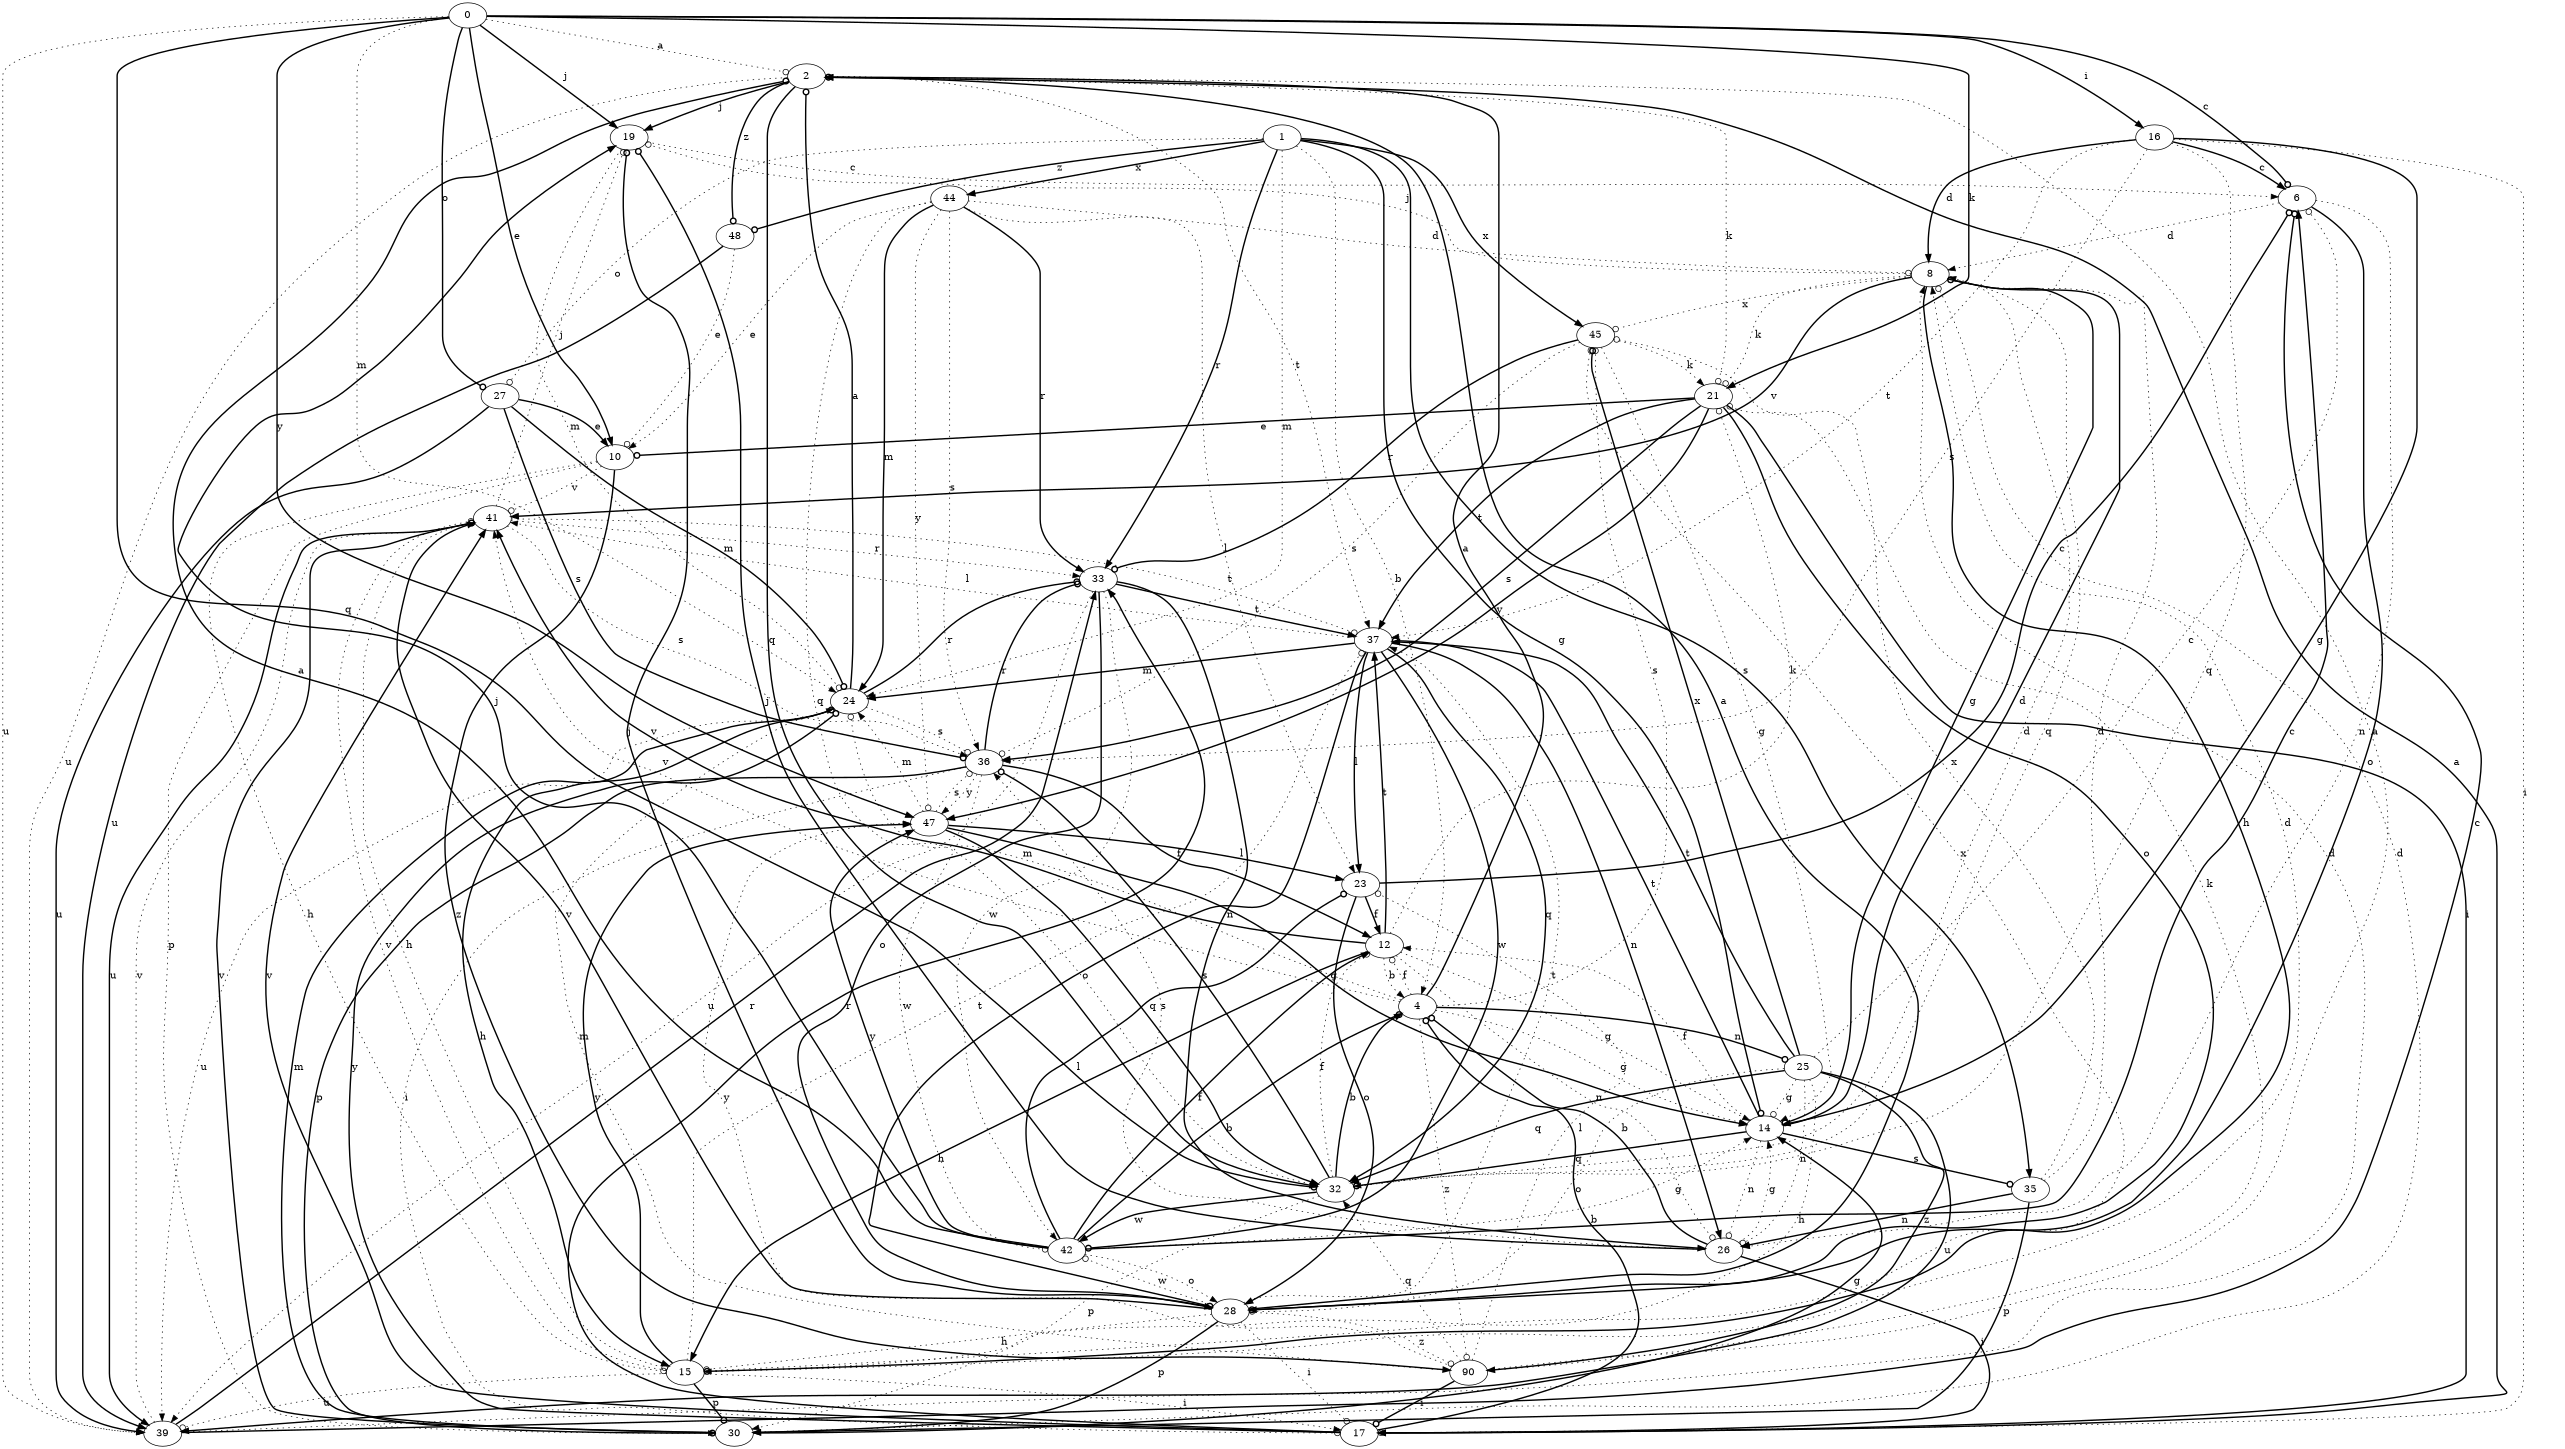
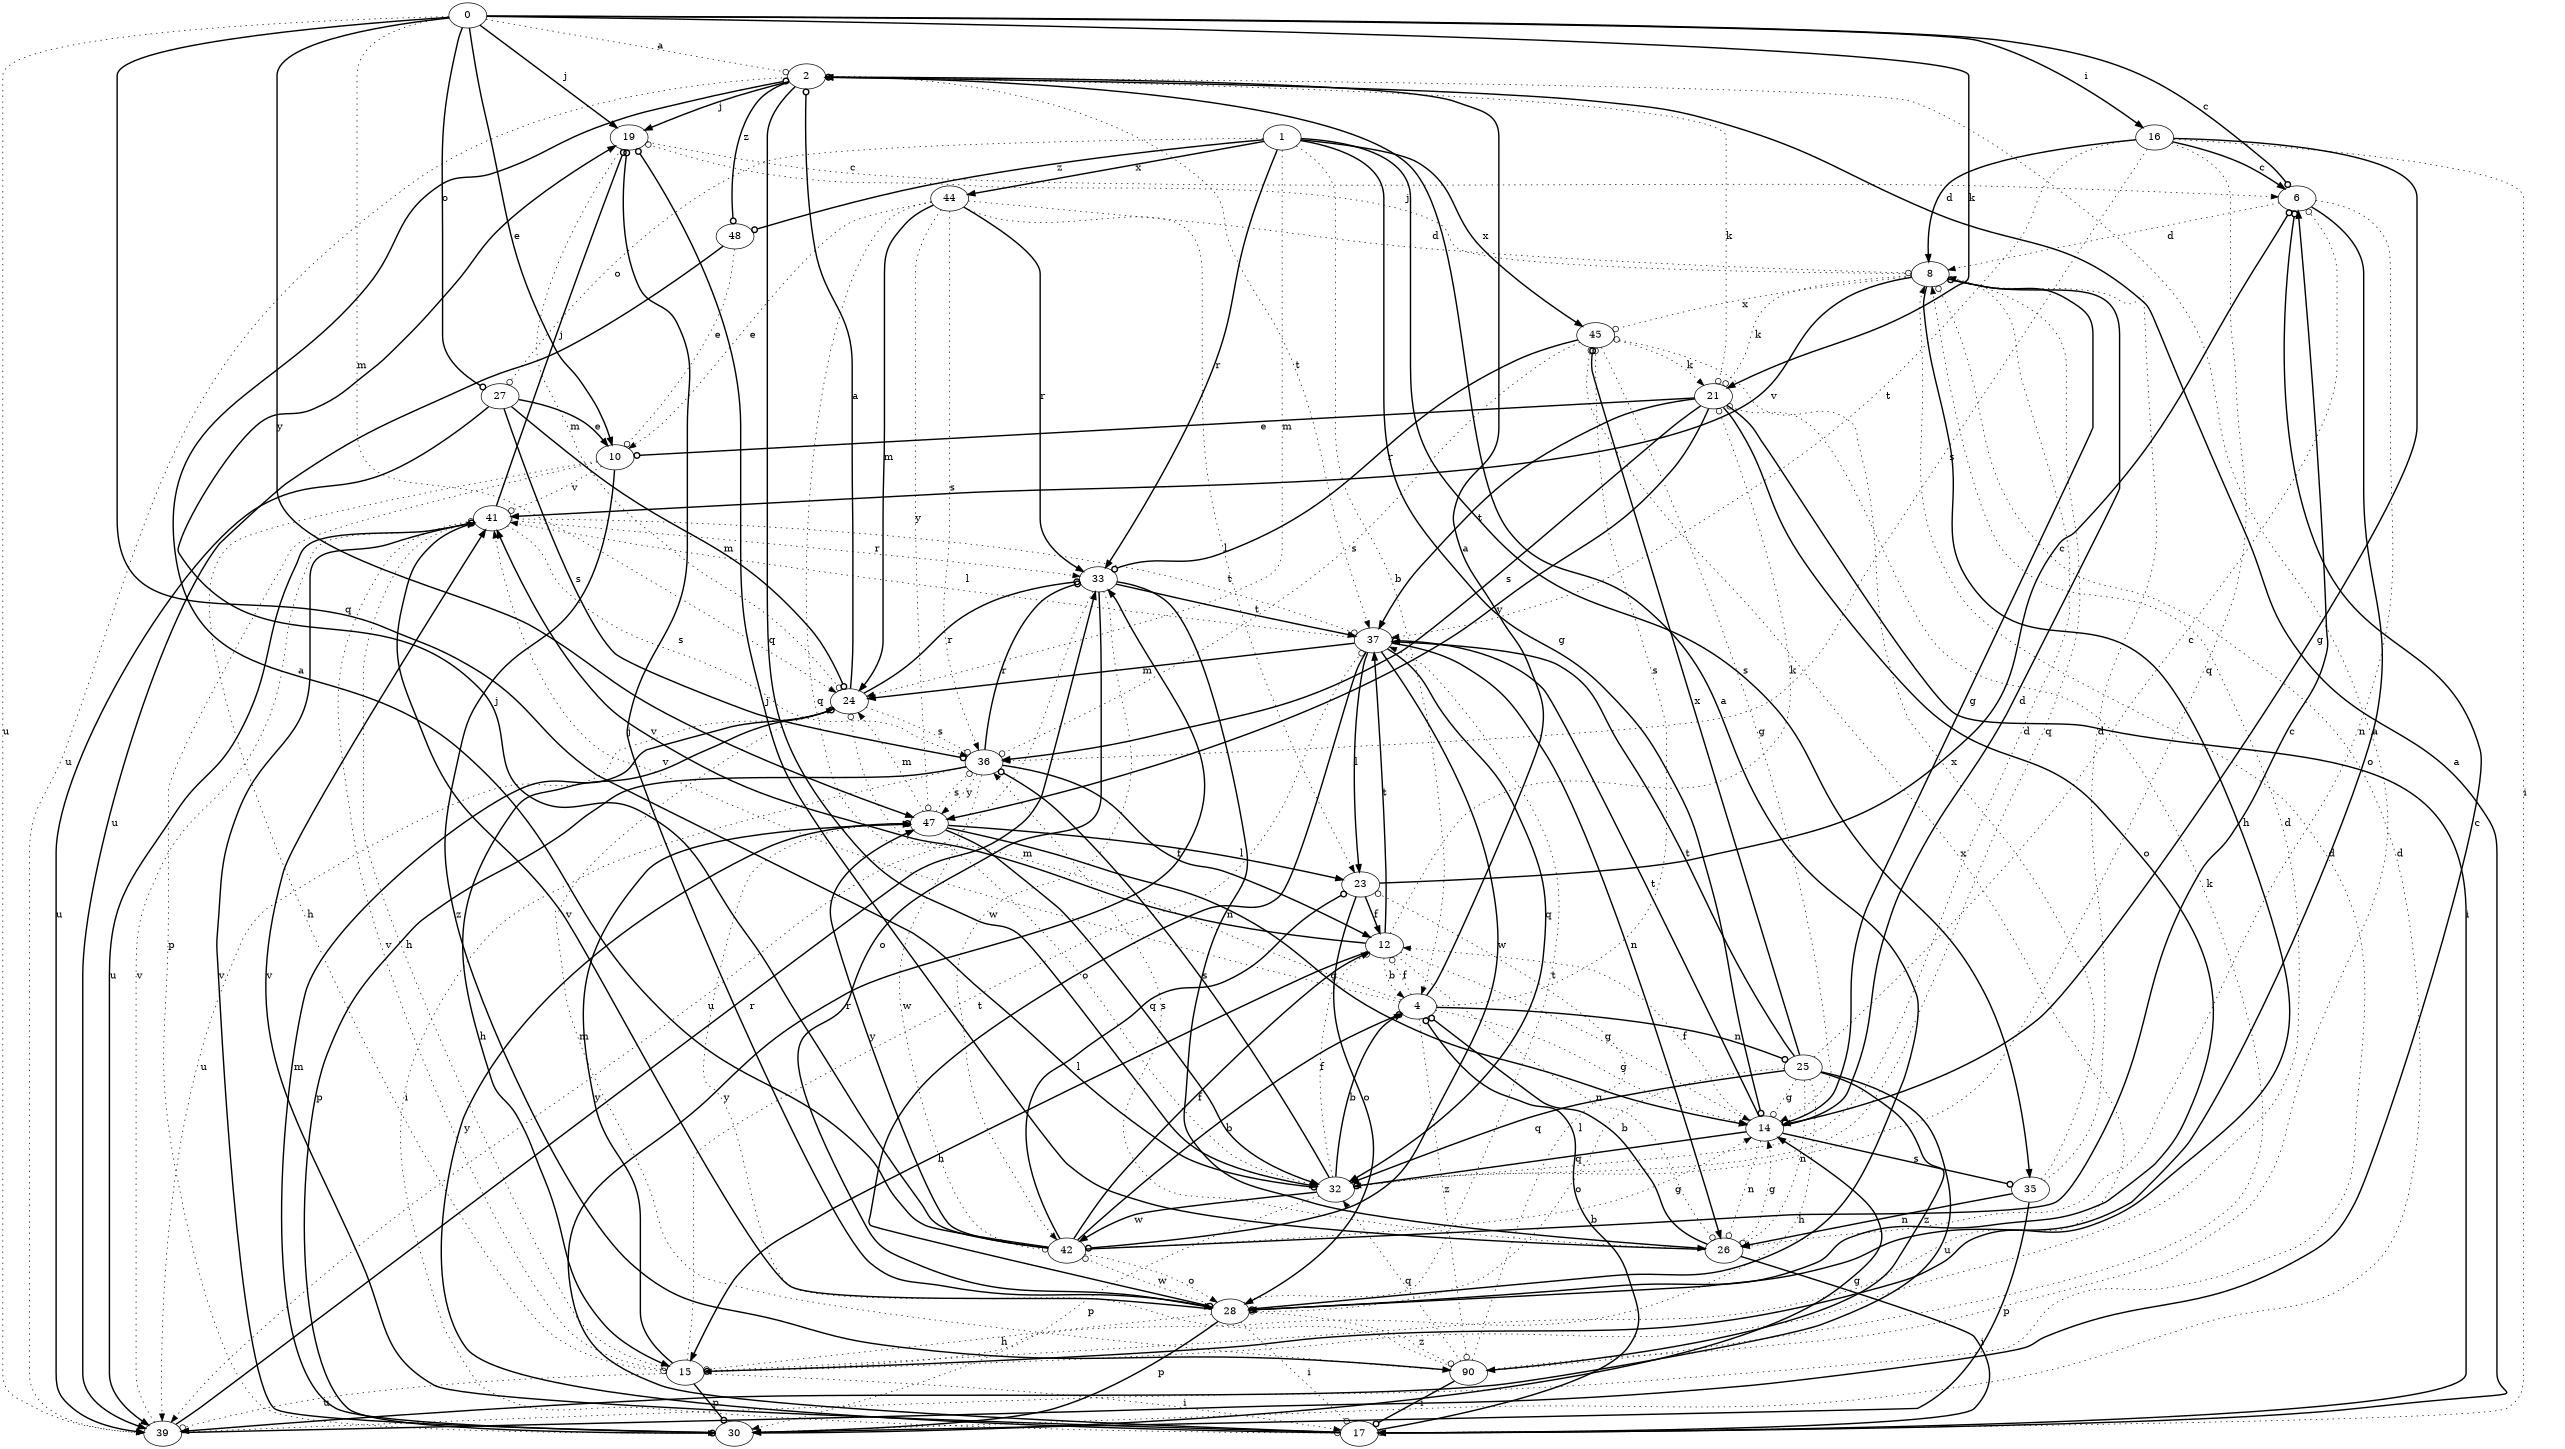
(558, 330) -> (558, 330)
(421, 1339) -> (507, 1369)
